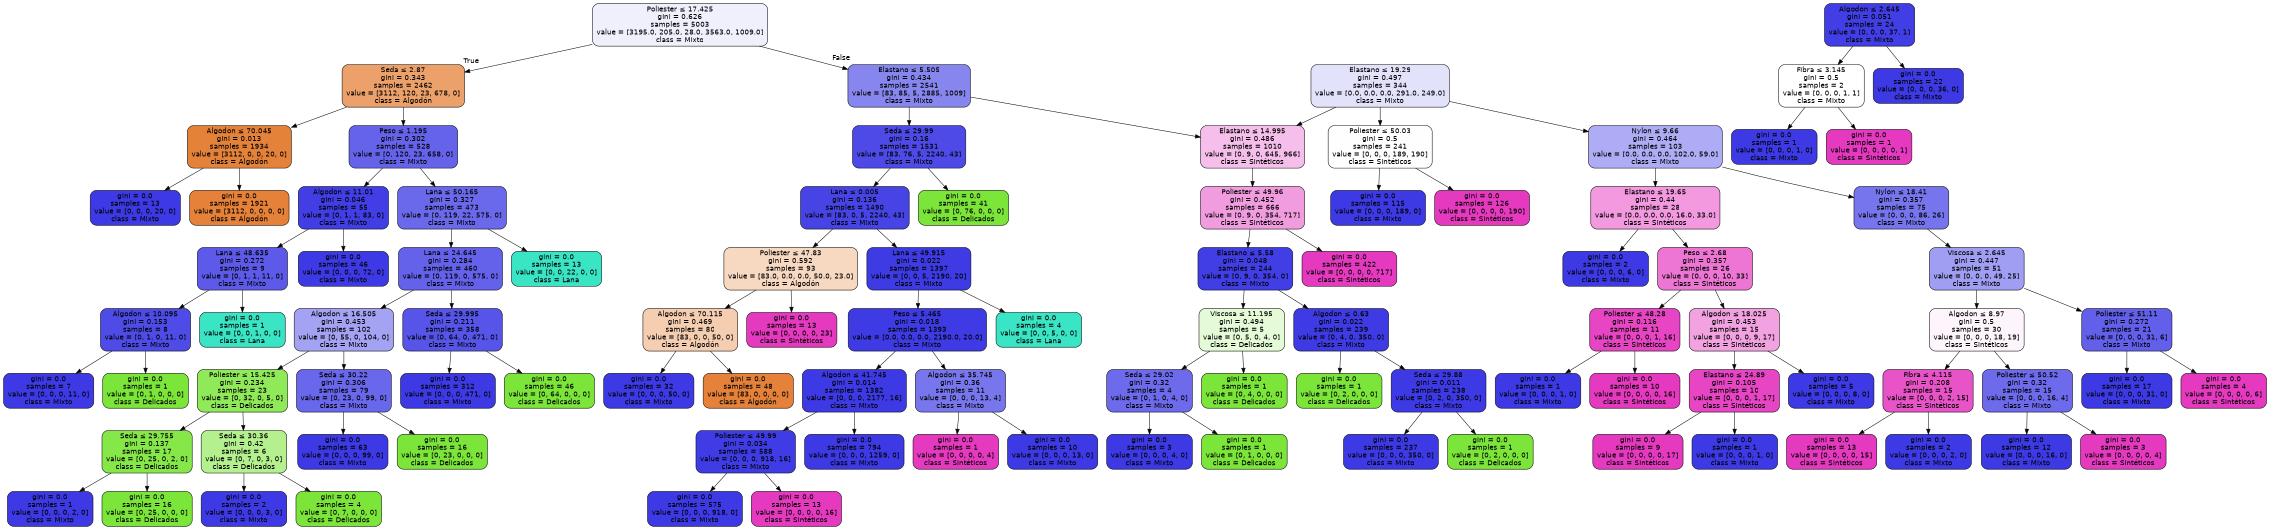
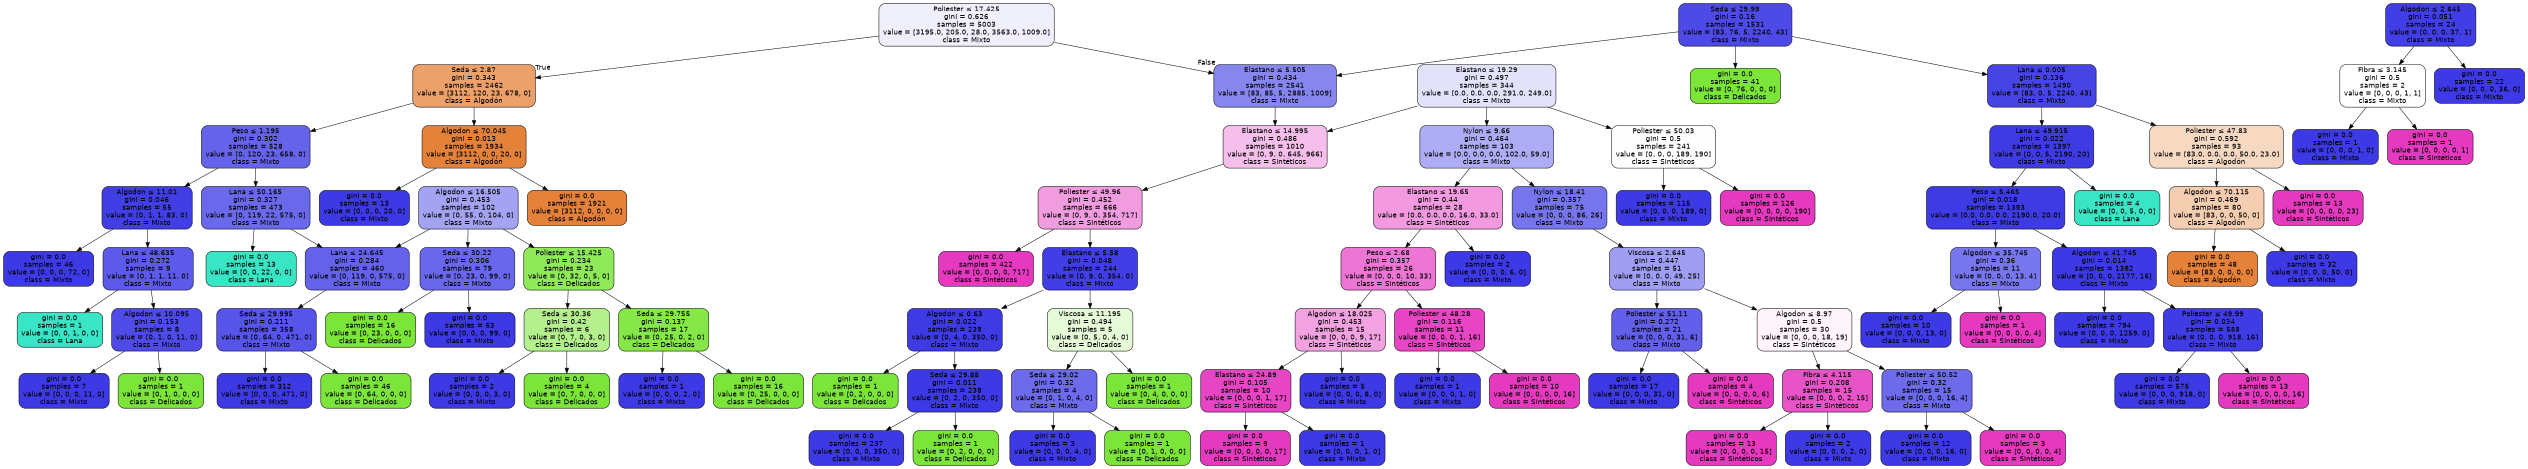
(909, 114) -> (1510, 52)
(399, 298) -> (415, 237)
